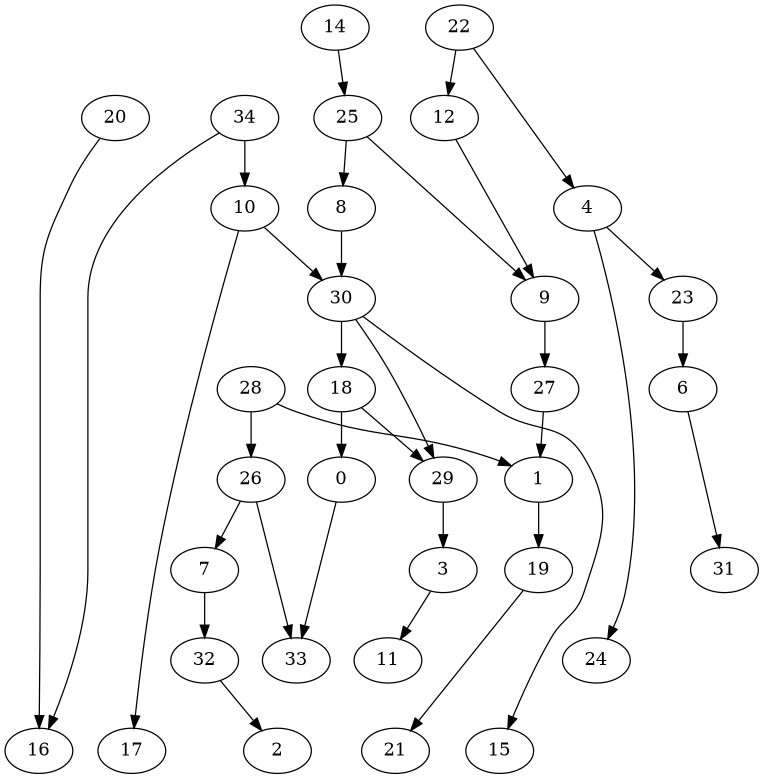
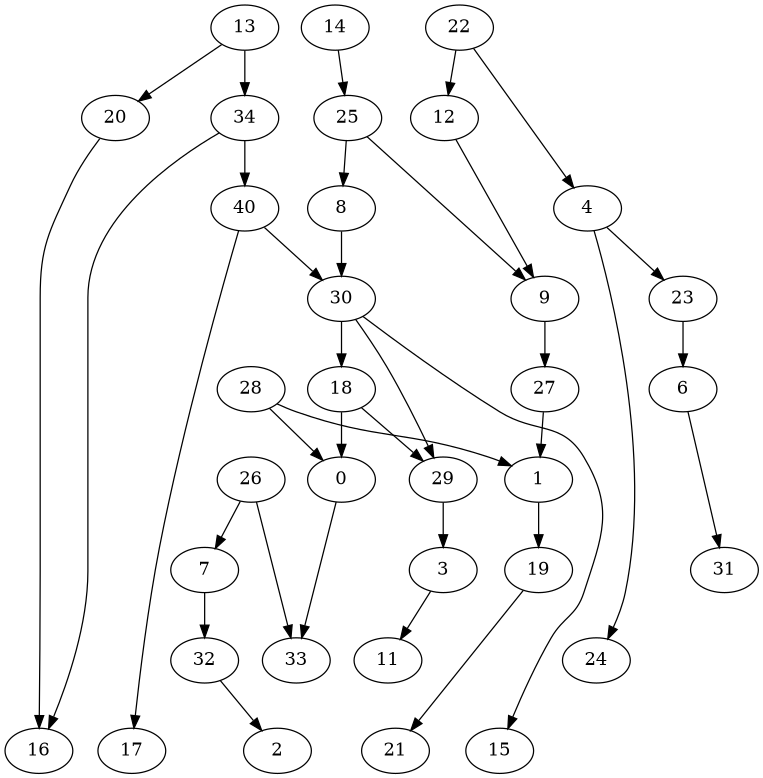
none -> (245, 28)
(245, 208) -> (245, 208)
(251, 428) -> (292, 430)
